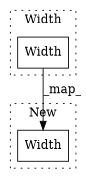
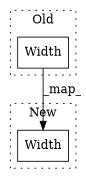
(43, 20) -> (43, 20)
